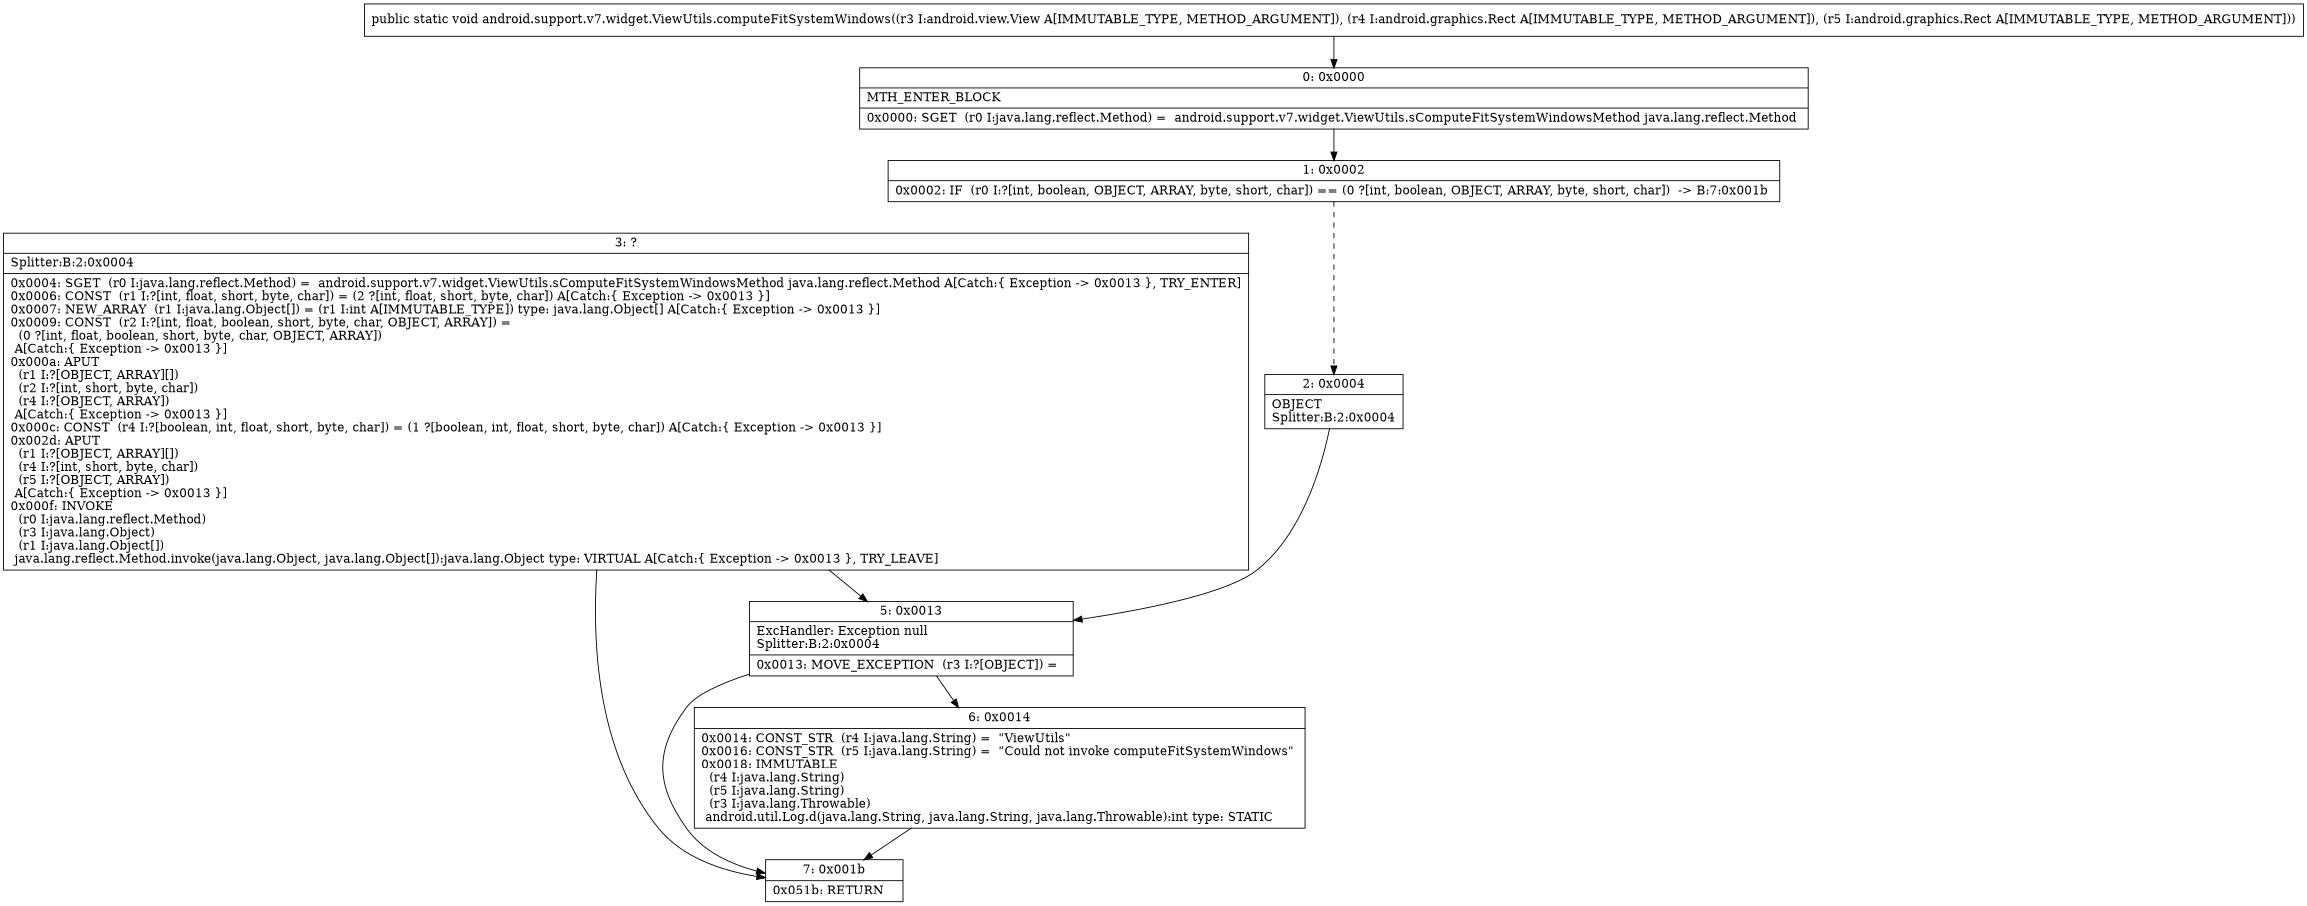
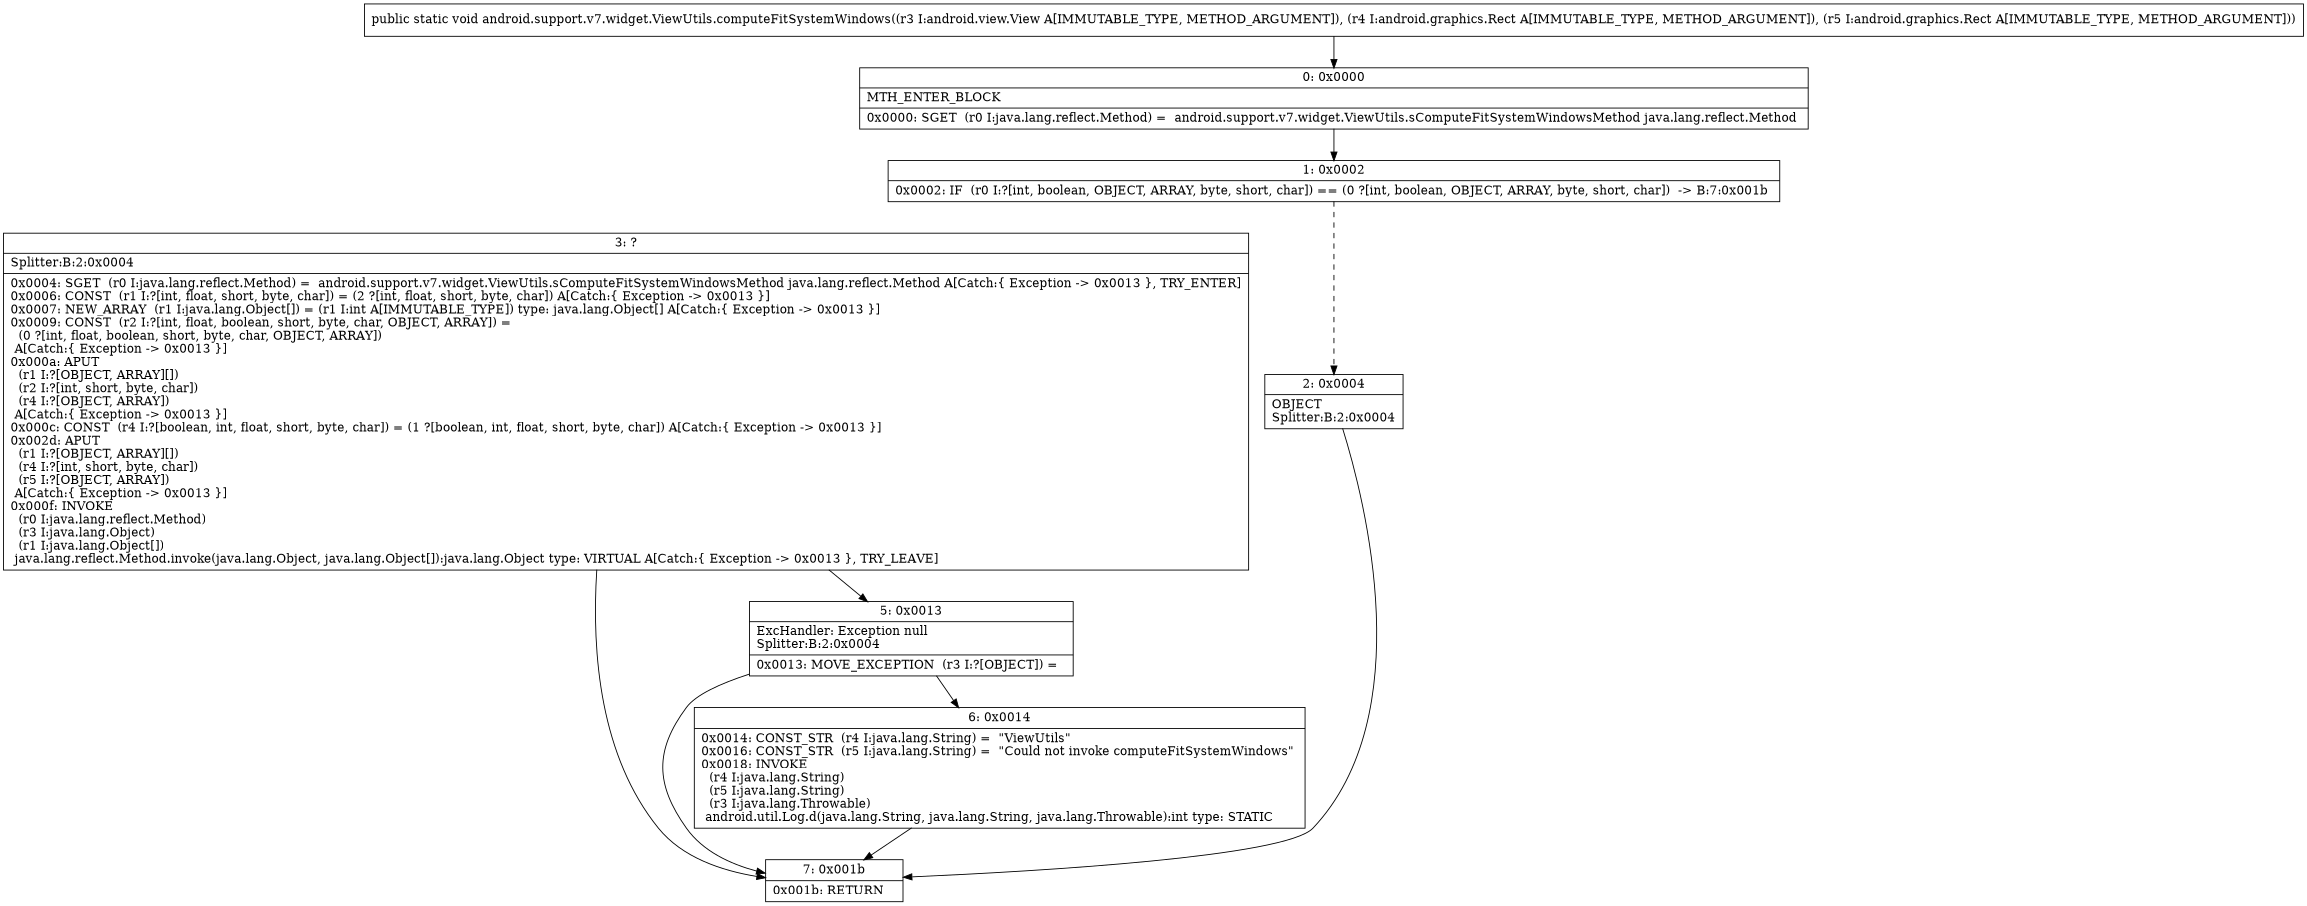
(1248, 576) -> (1317, 823)
(774, 765) -> (759, 765)
(834, 891) -> (834, 891)
